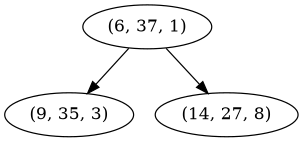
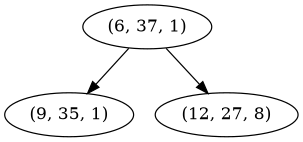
(69, 115) -> (69, 115)
(227, 115) -> (227, 115)
